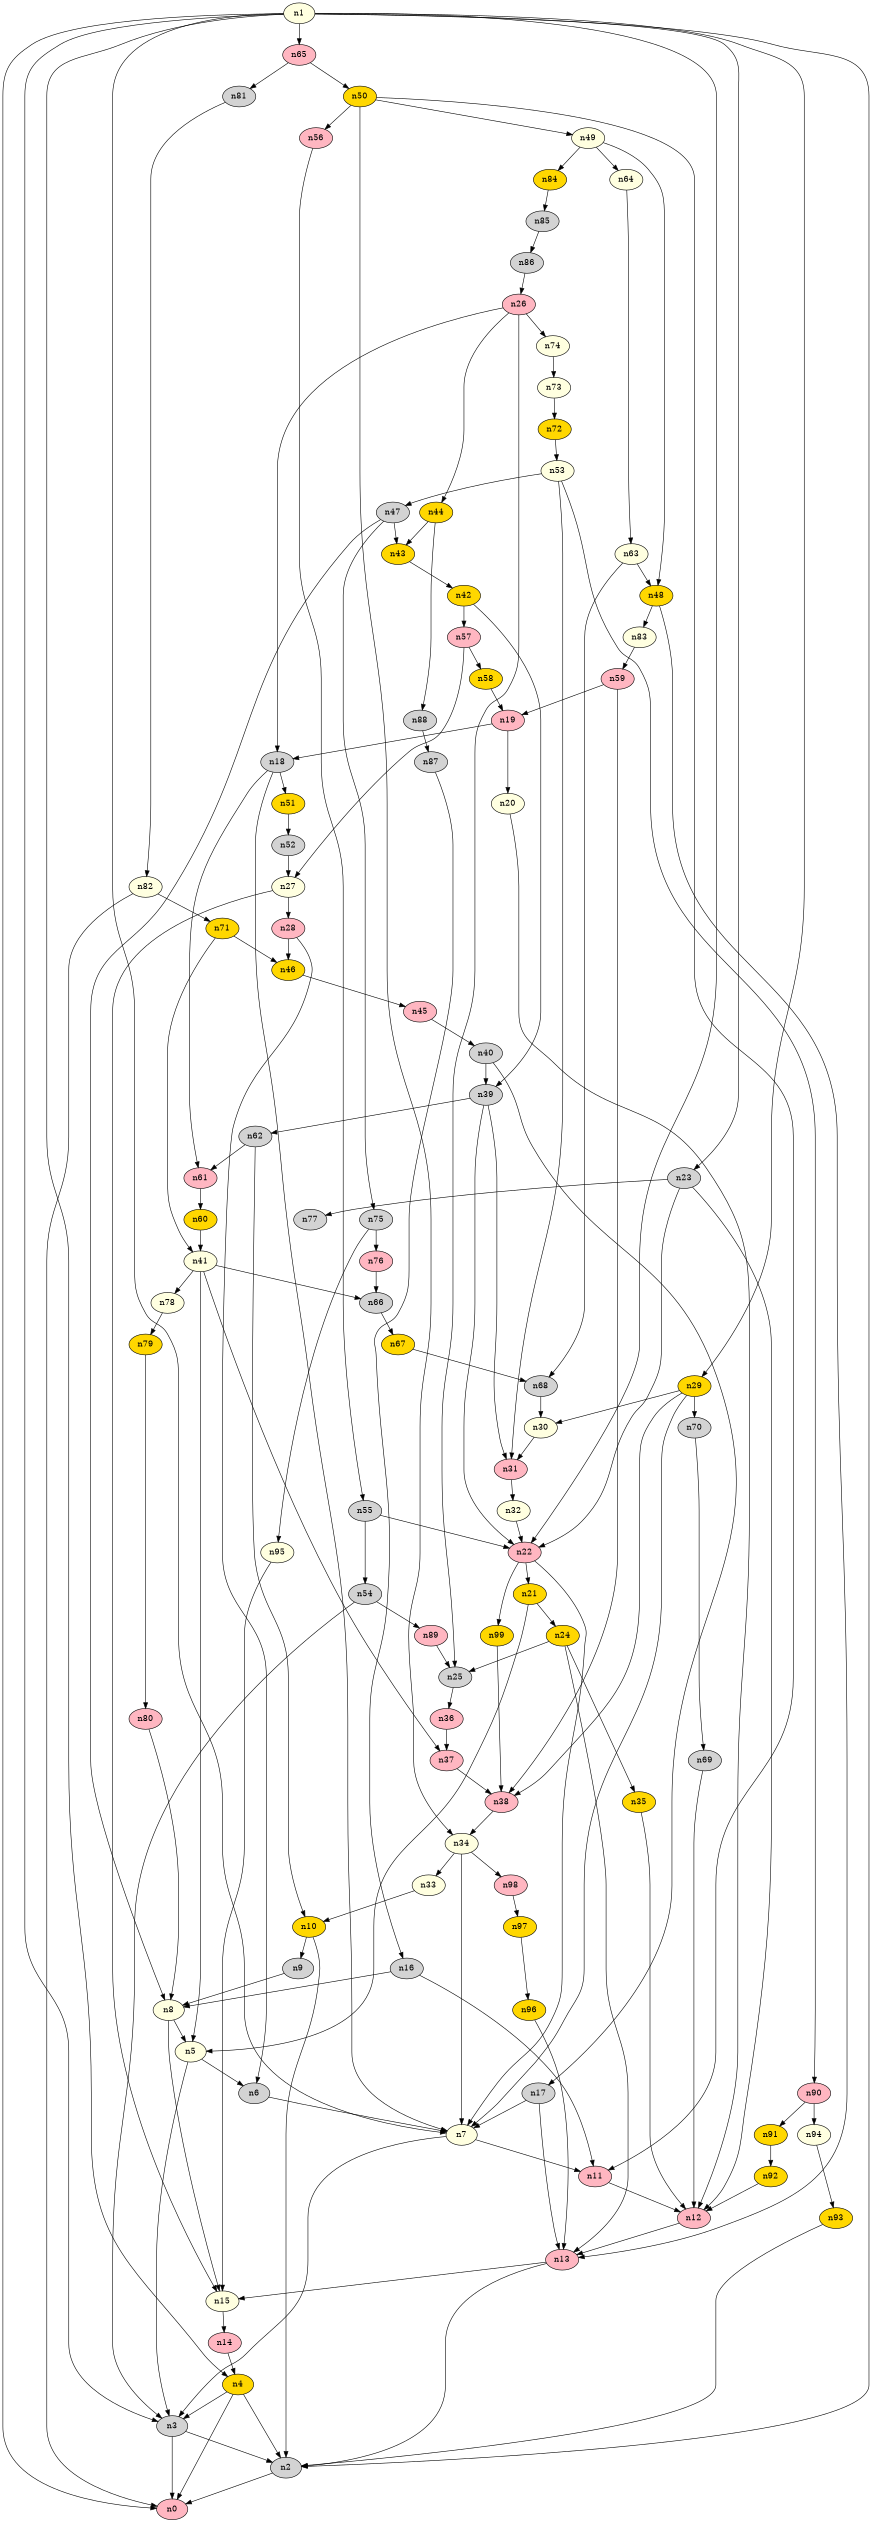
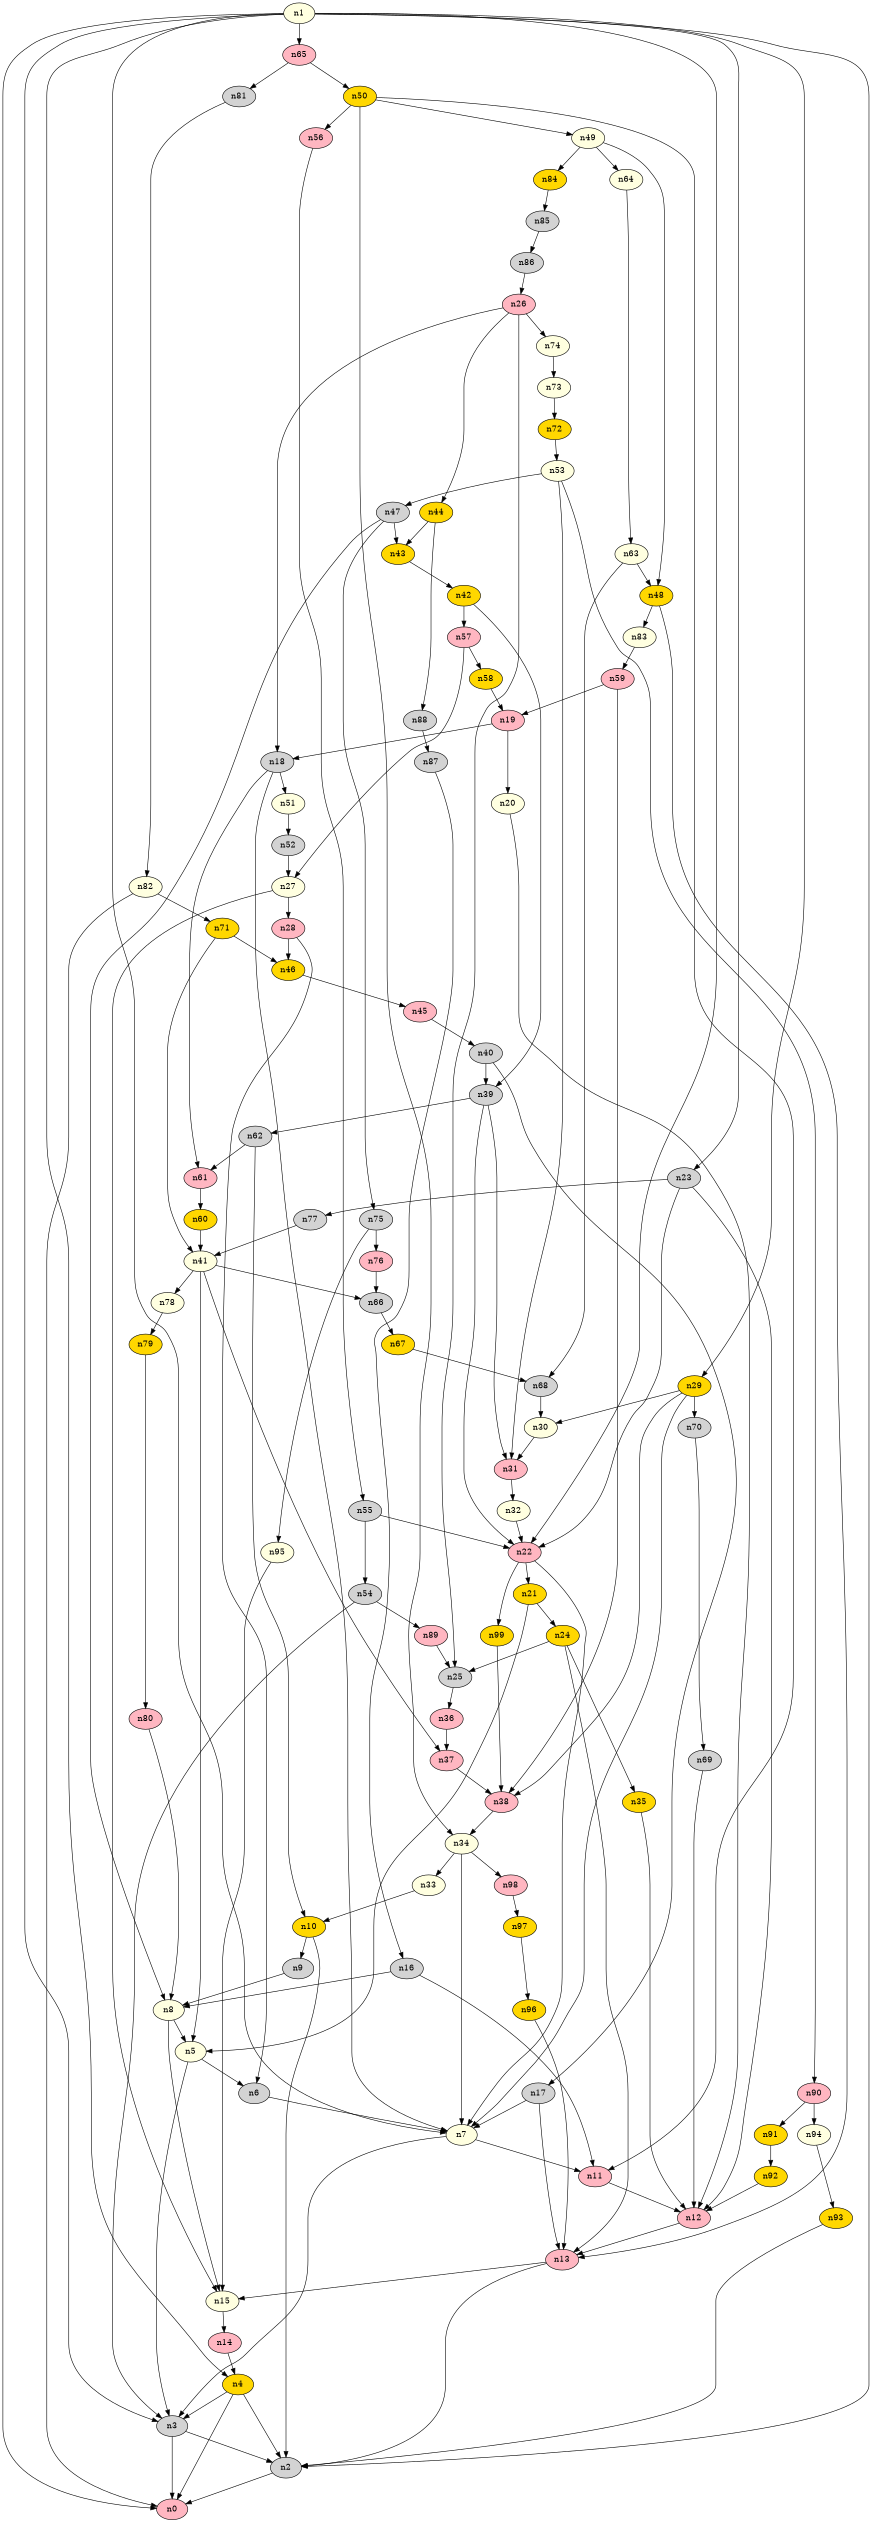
(288, 804) -> (288, 804)
none -> (258, 1239)
